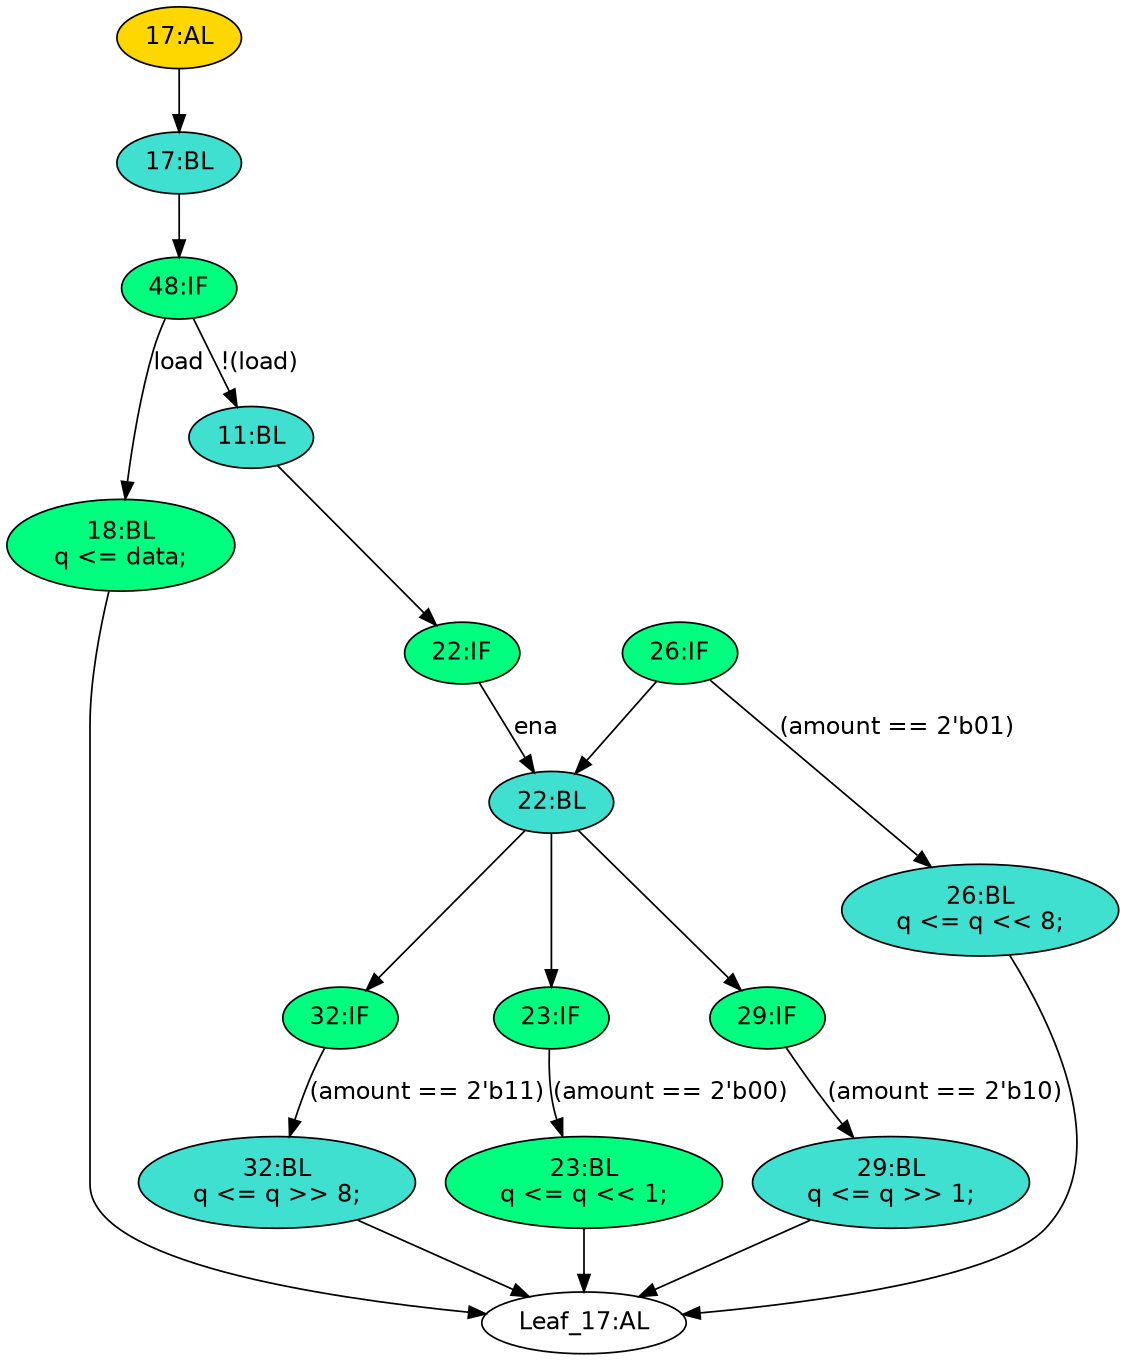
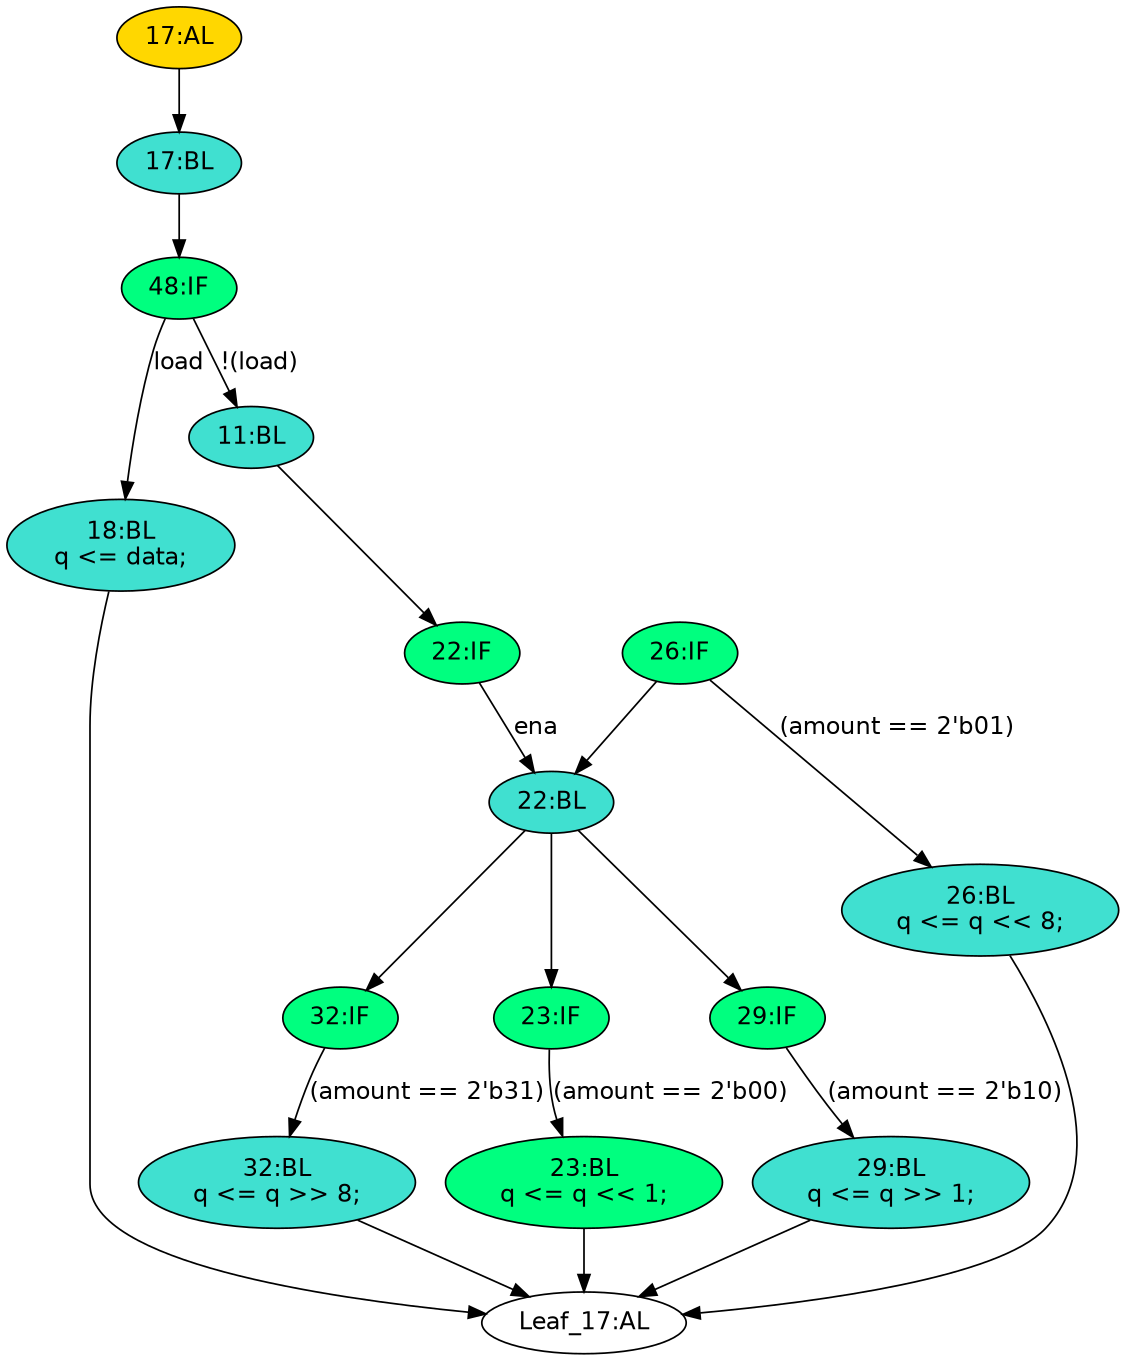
(121, 545) -> (121, 545)
(427, 1093) -> (427, 1093)
